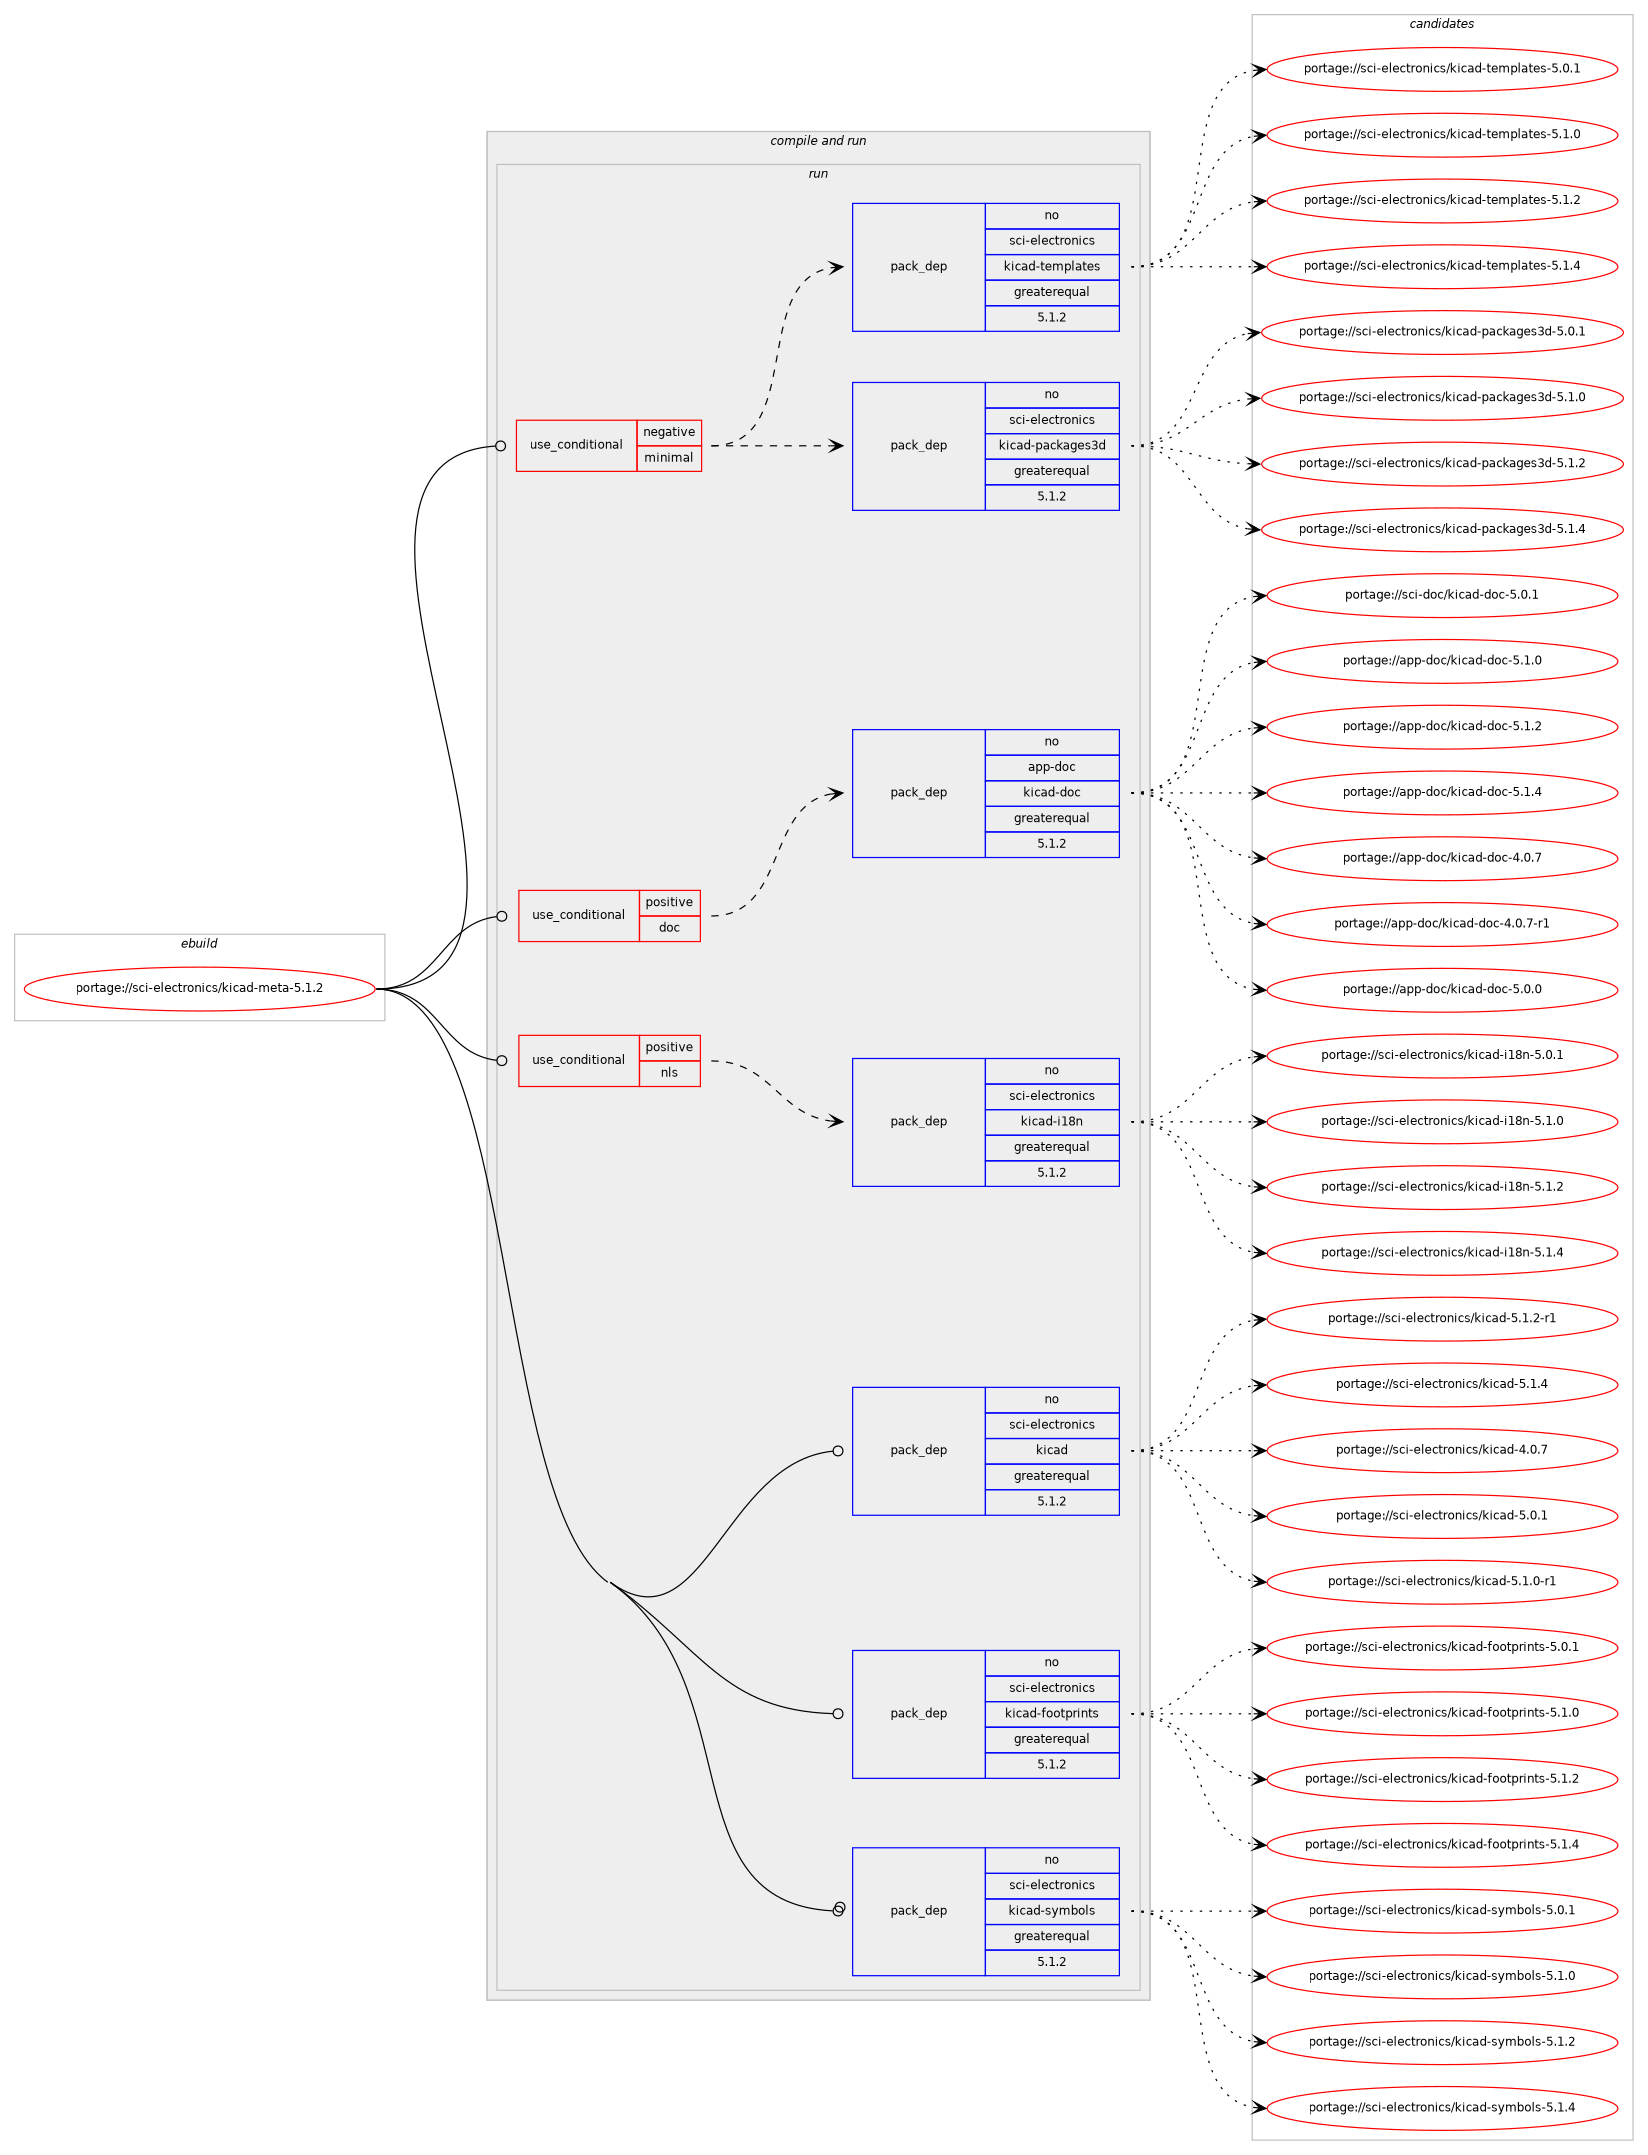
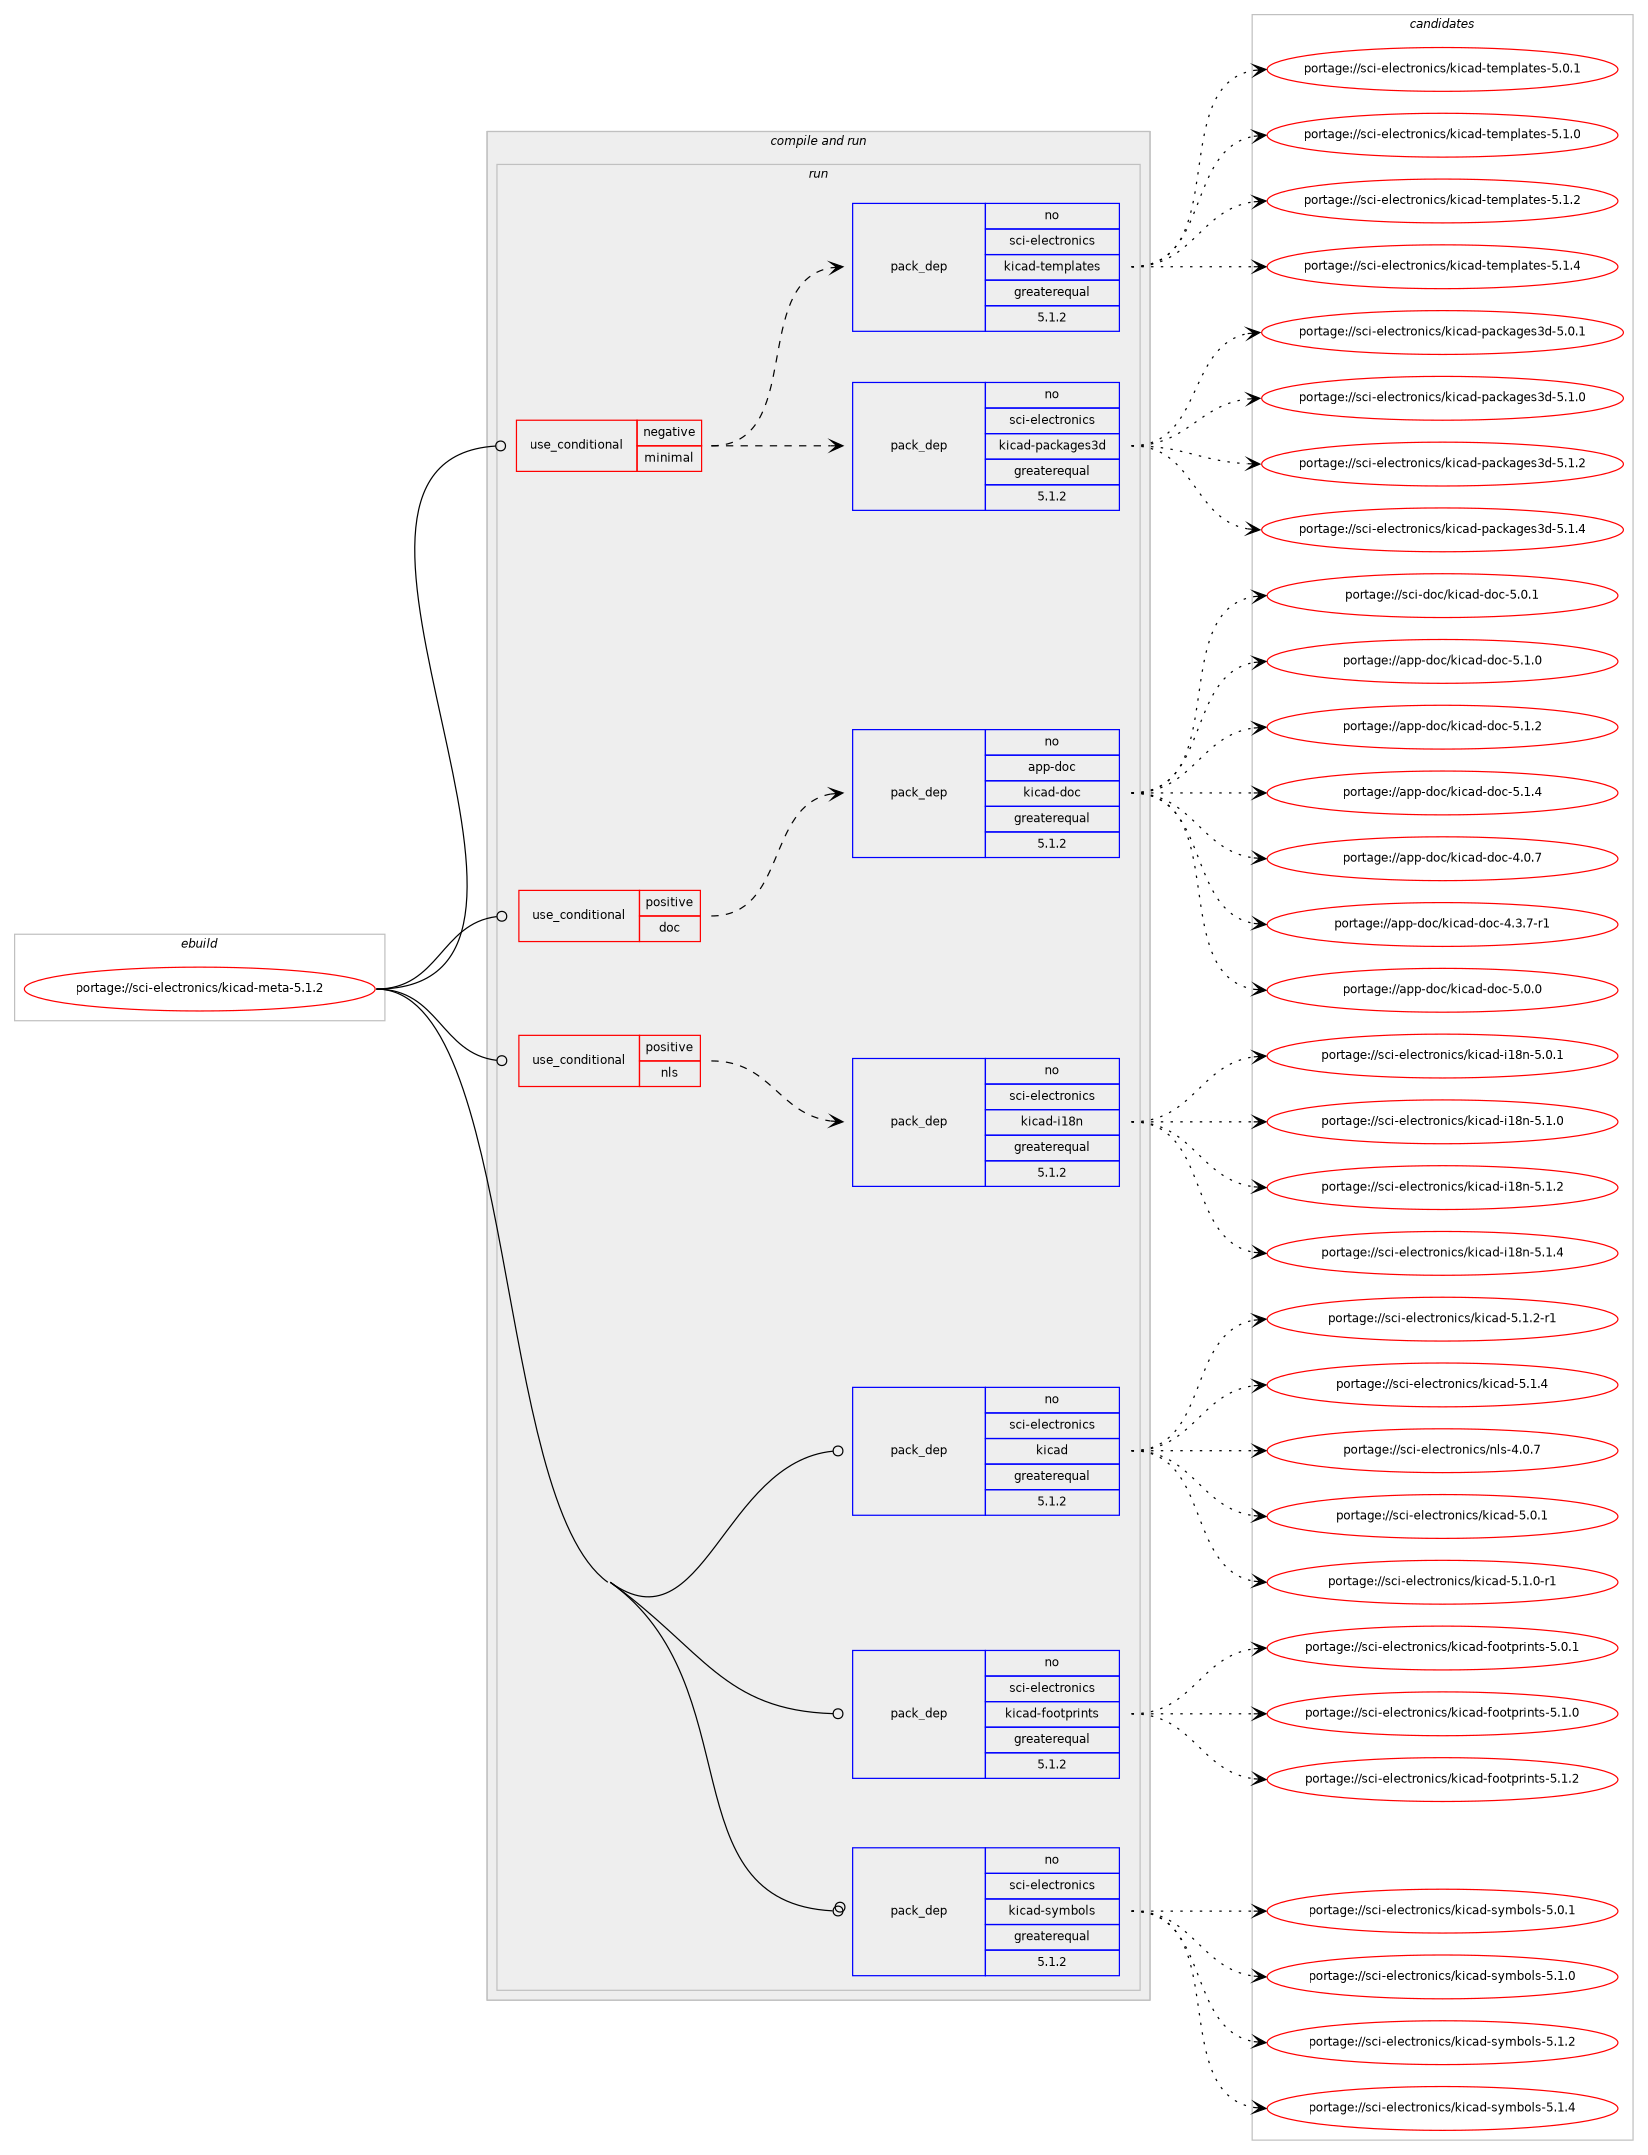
(1443, 925) -> (1443, 925)
(1443, 1451) -> (1443, 1451)
(1443, 1845) -> none
